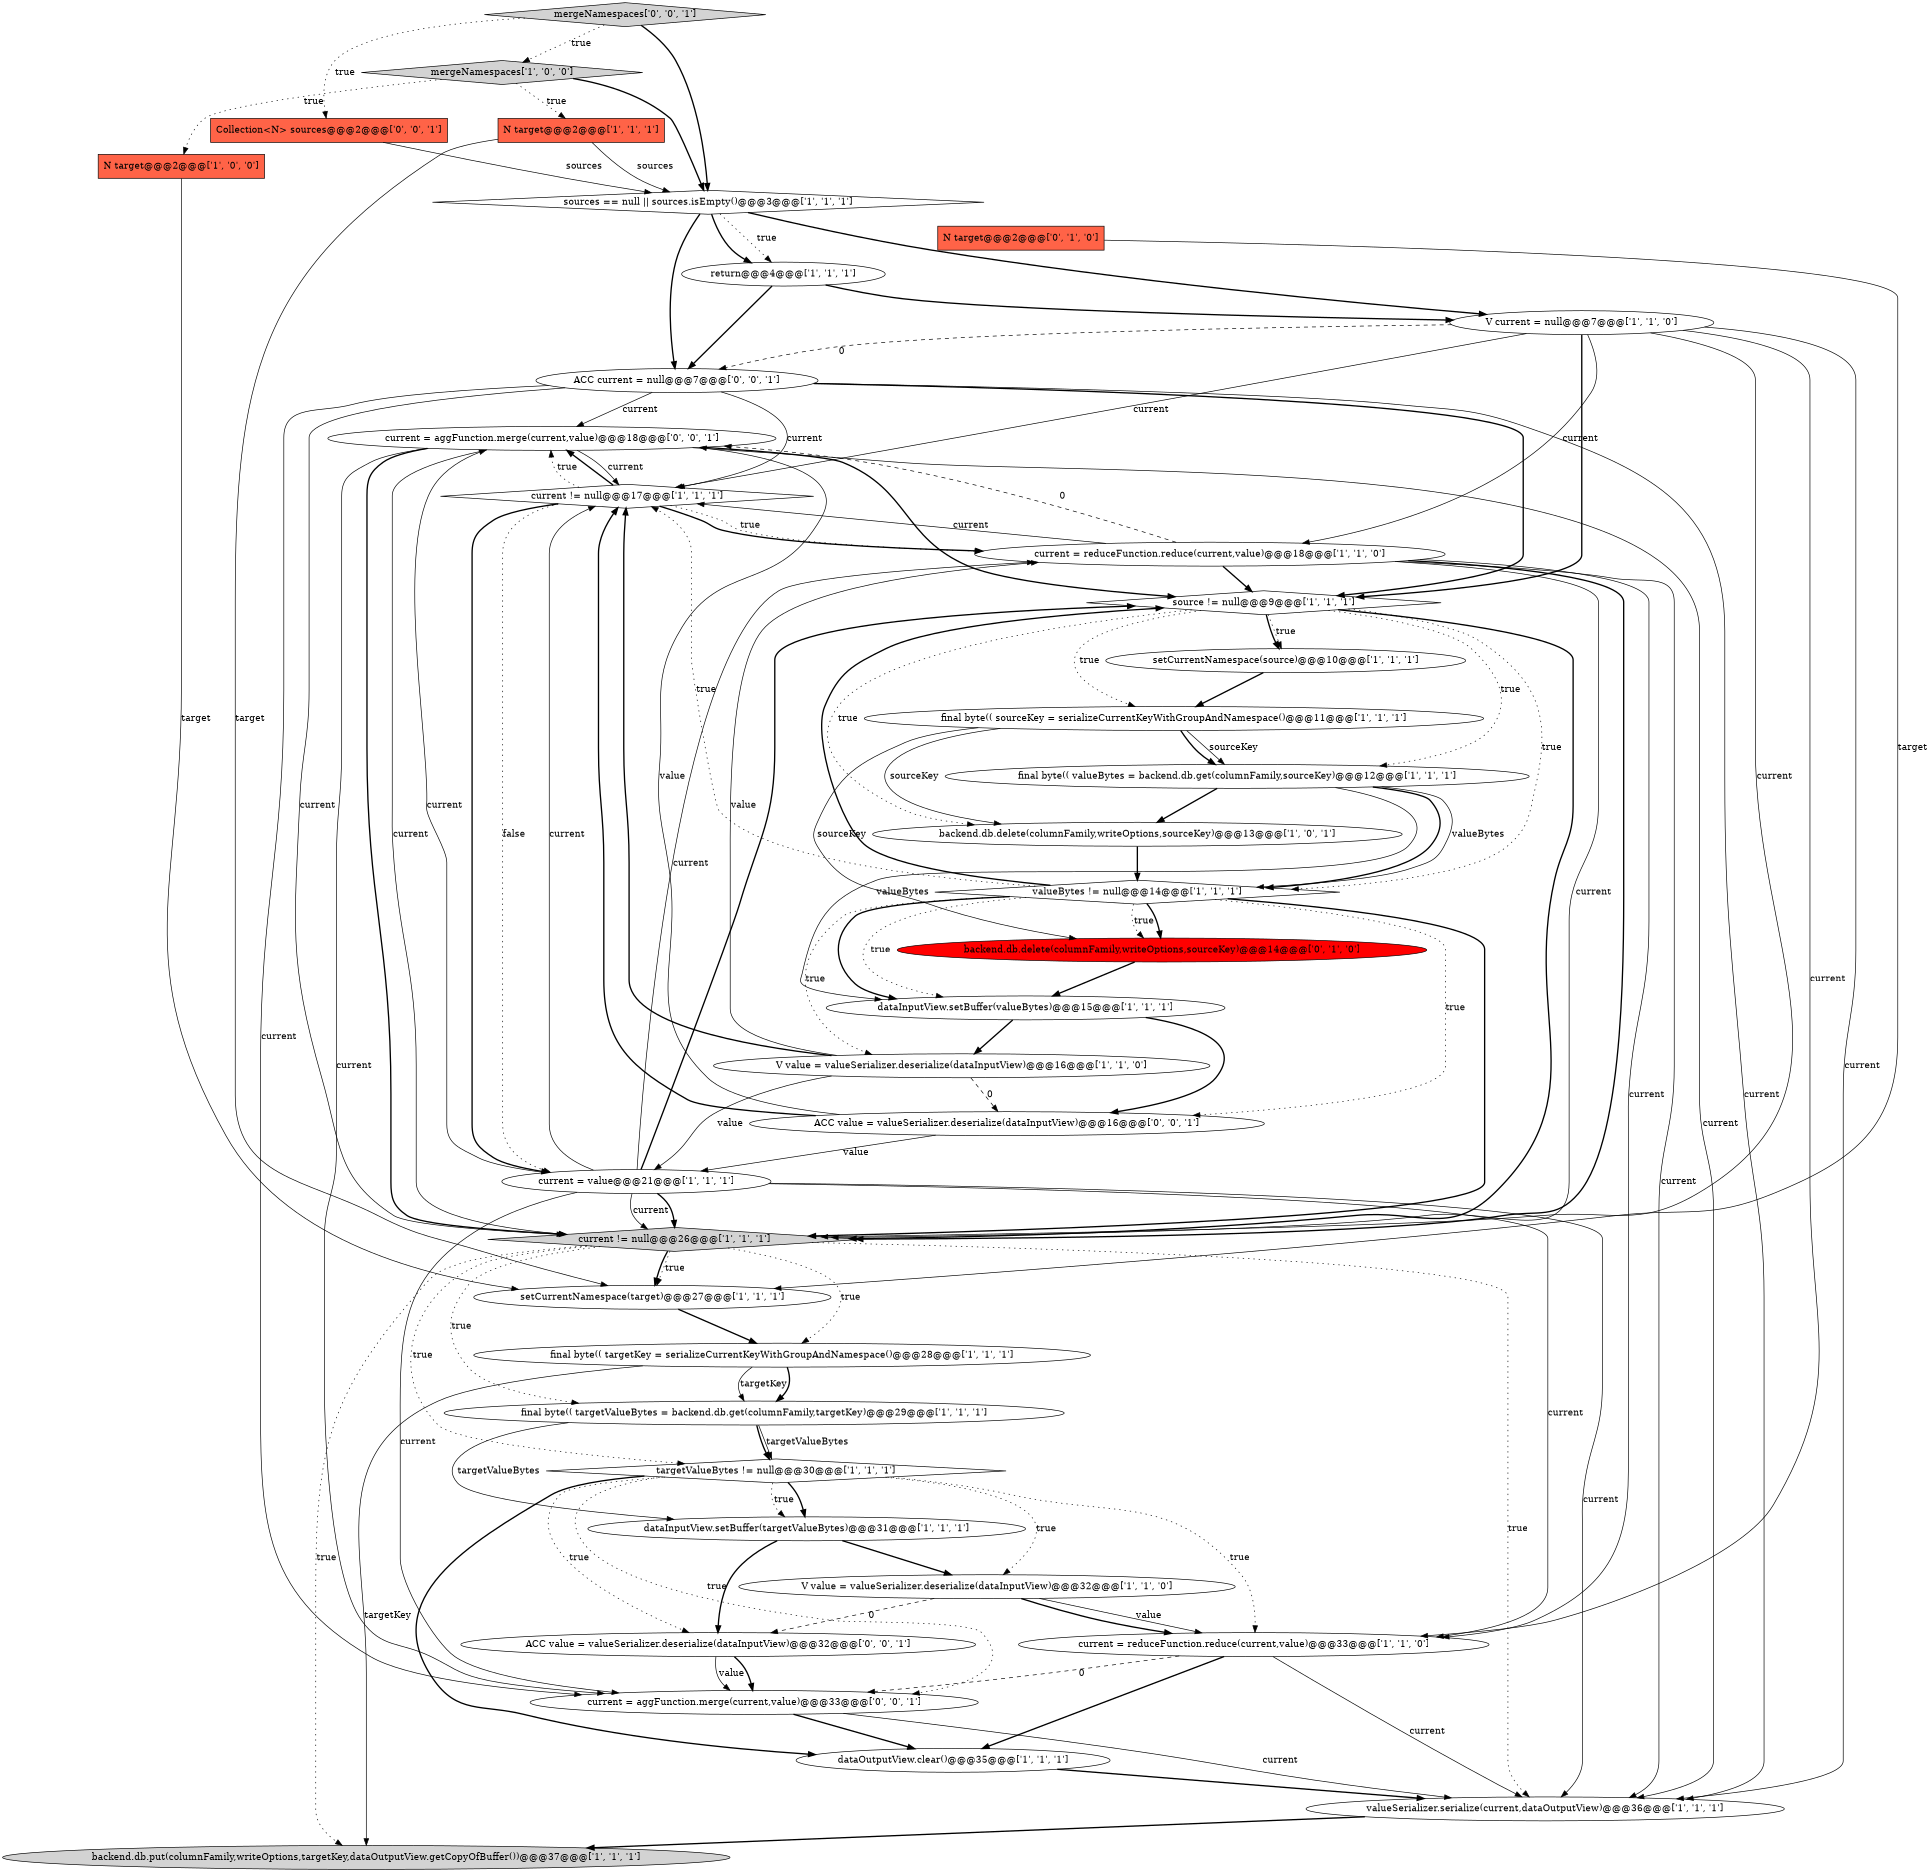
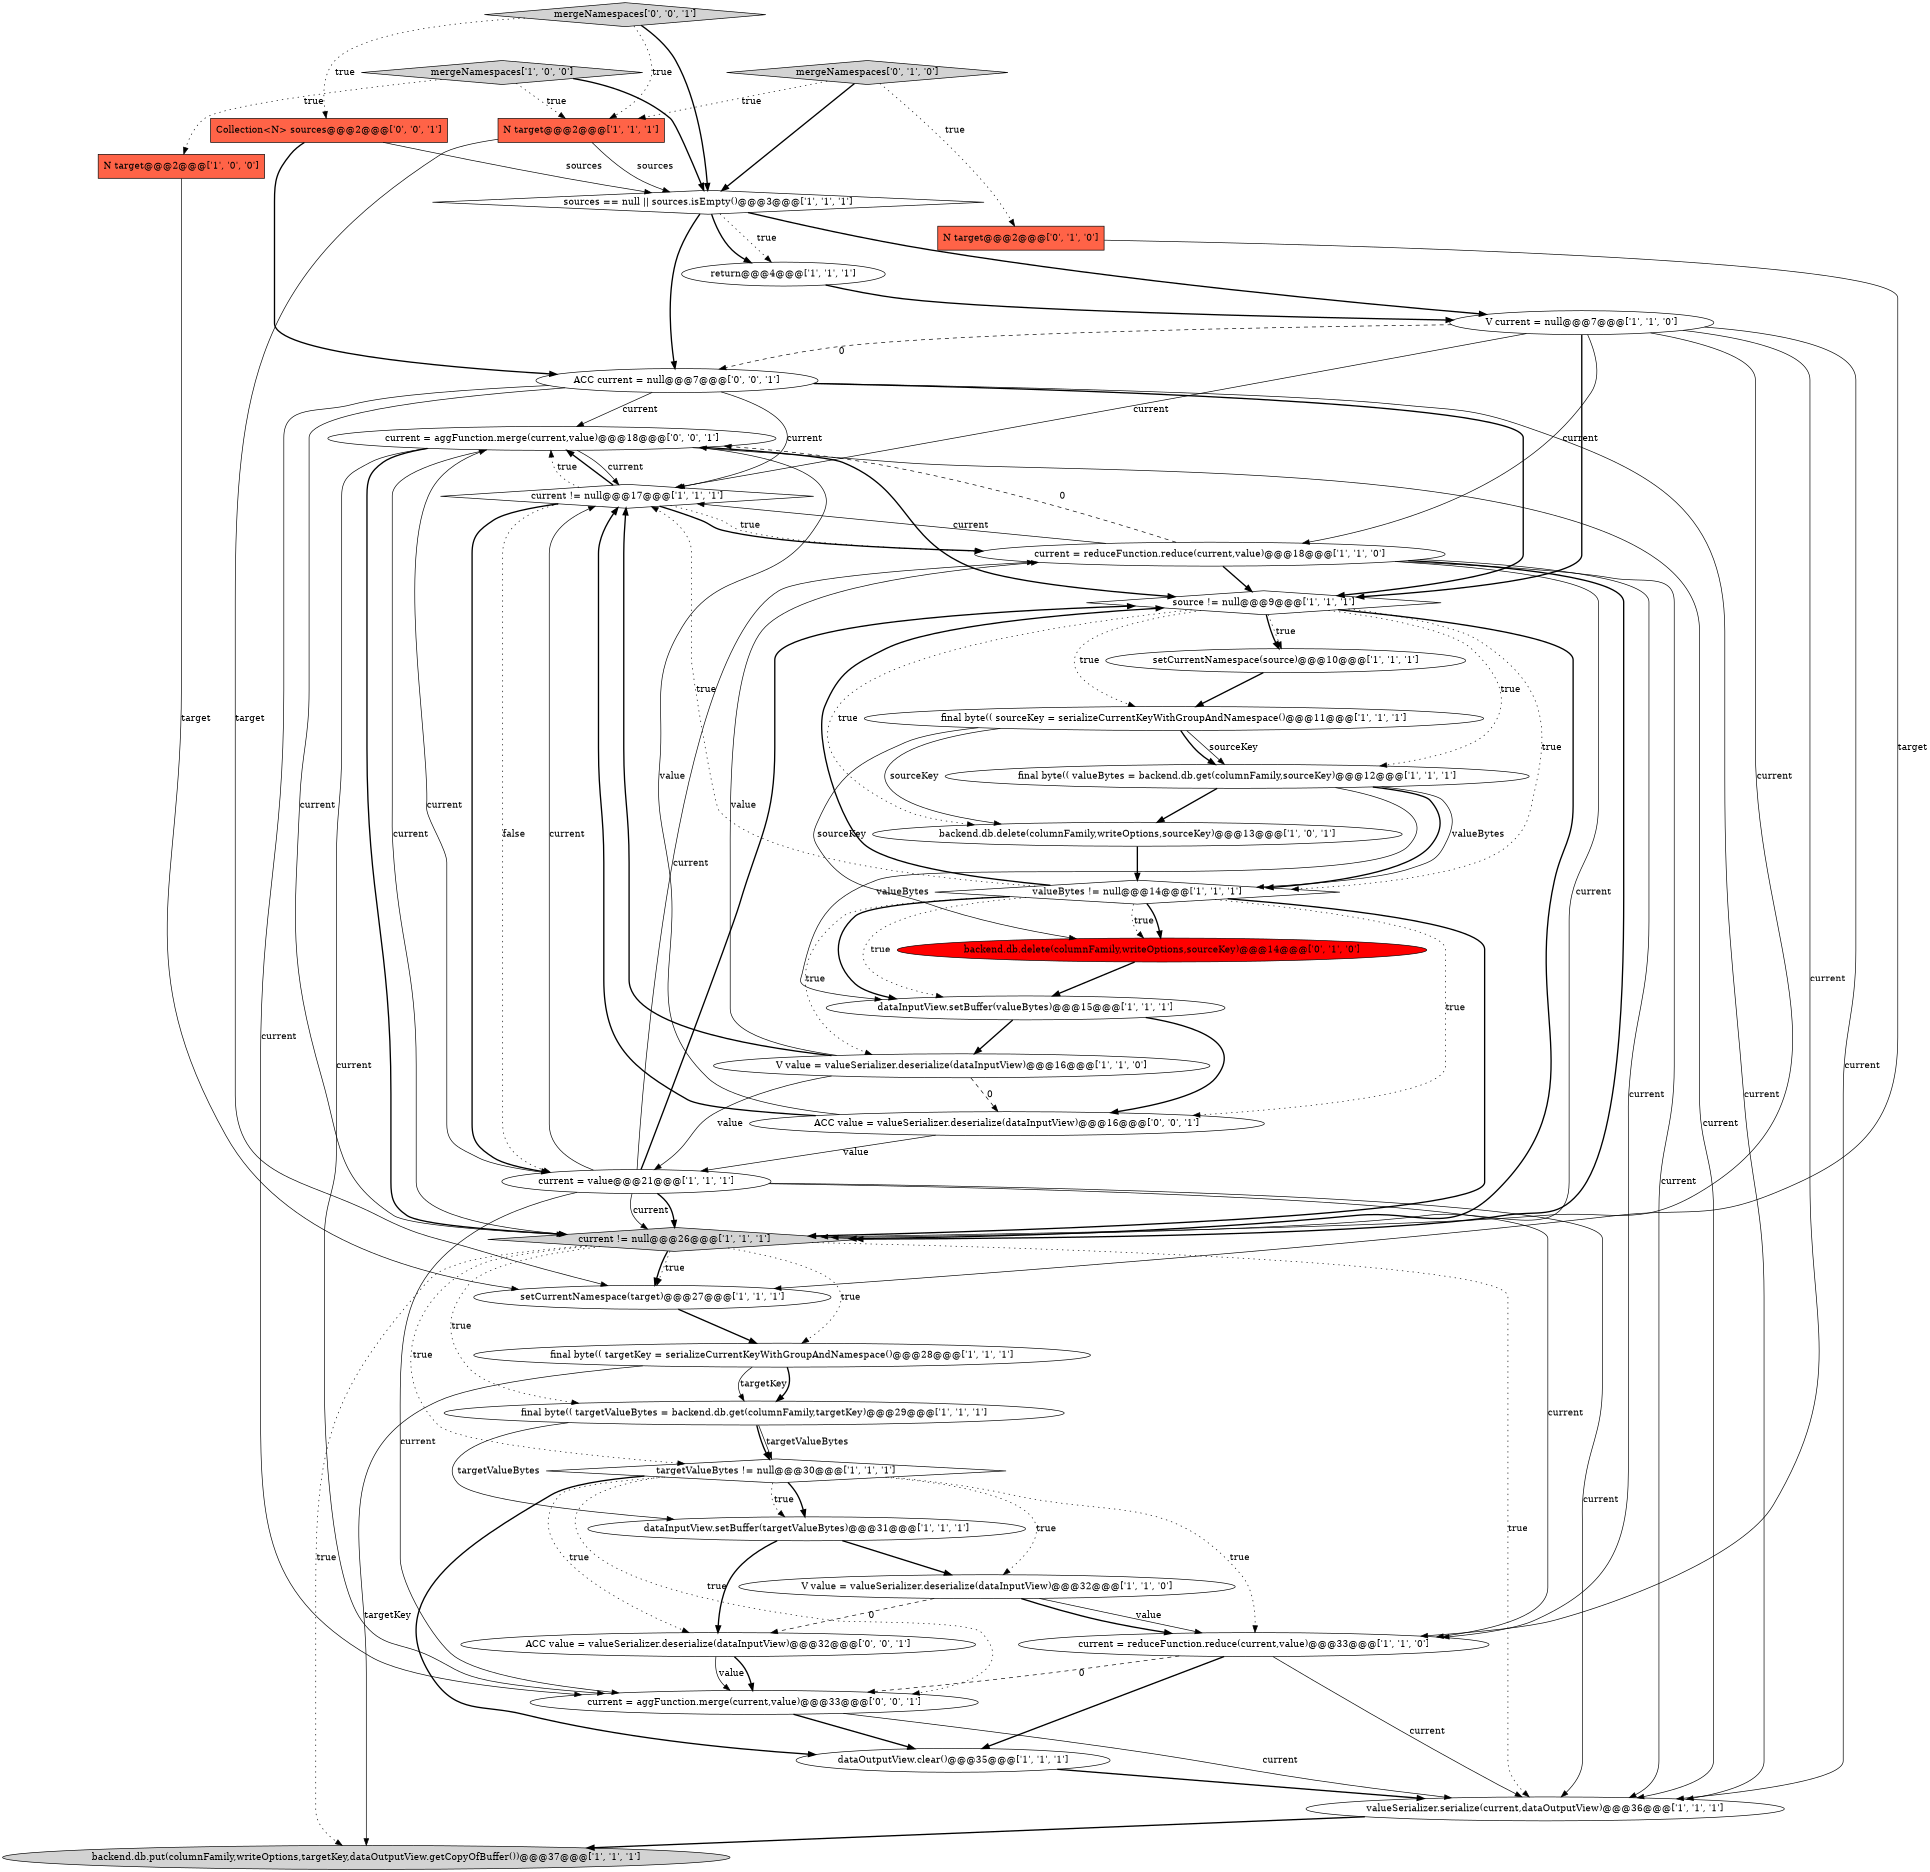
(567, 42) -> (651, 76)
none -> (867, 73)
(733, 325) -> (314, 345)
